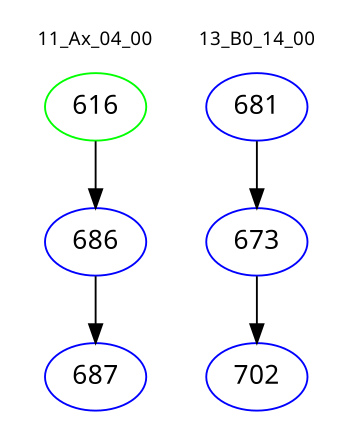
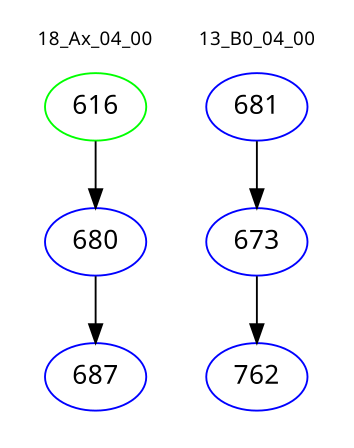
(96, 40) -> (96, 40)
(258, 40) -> (258, 40)
(96, 242) -> (96, 242)
(257, 377) -> (257, 377)
